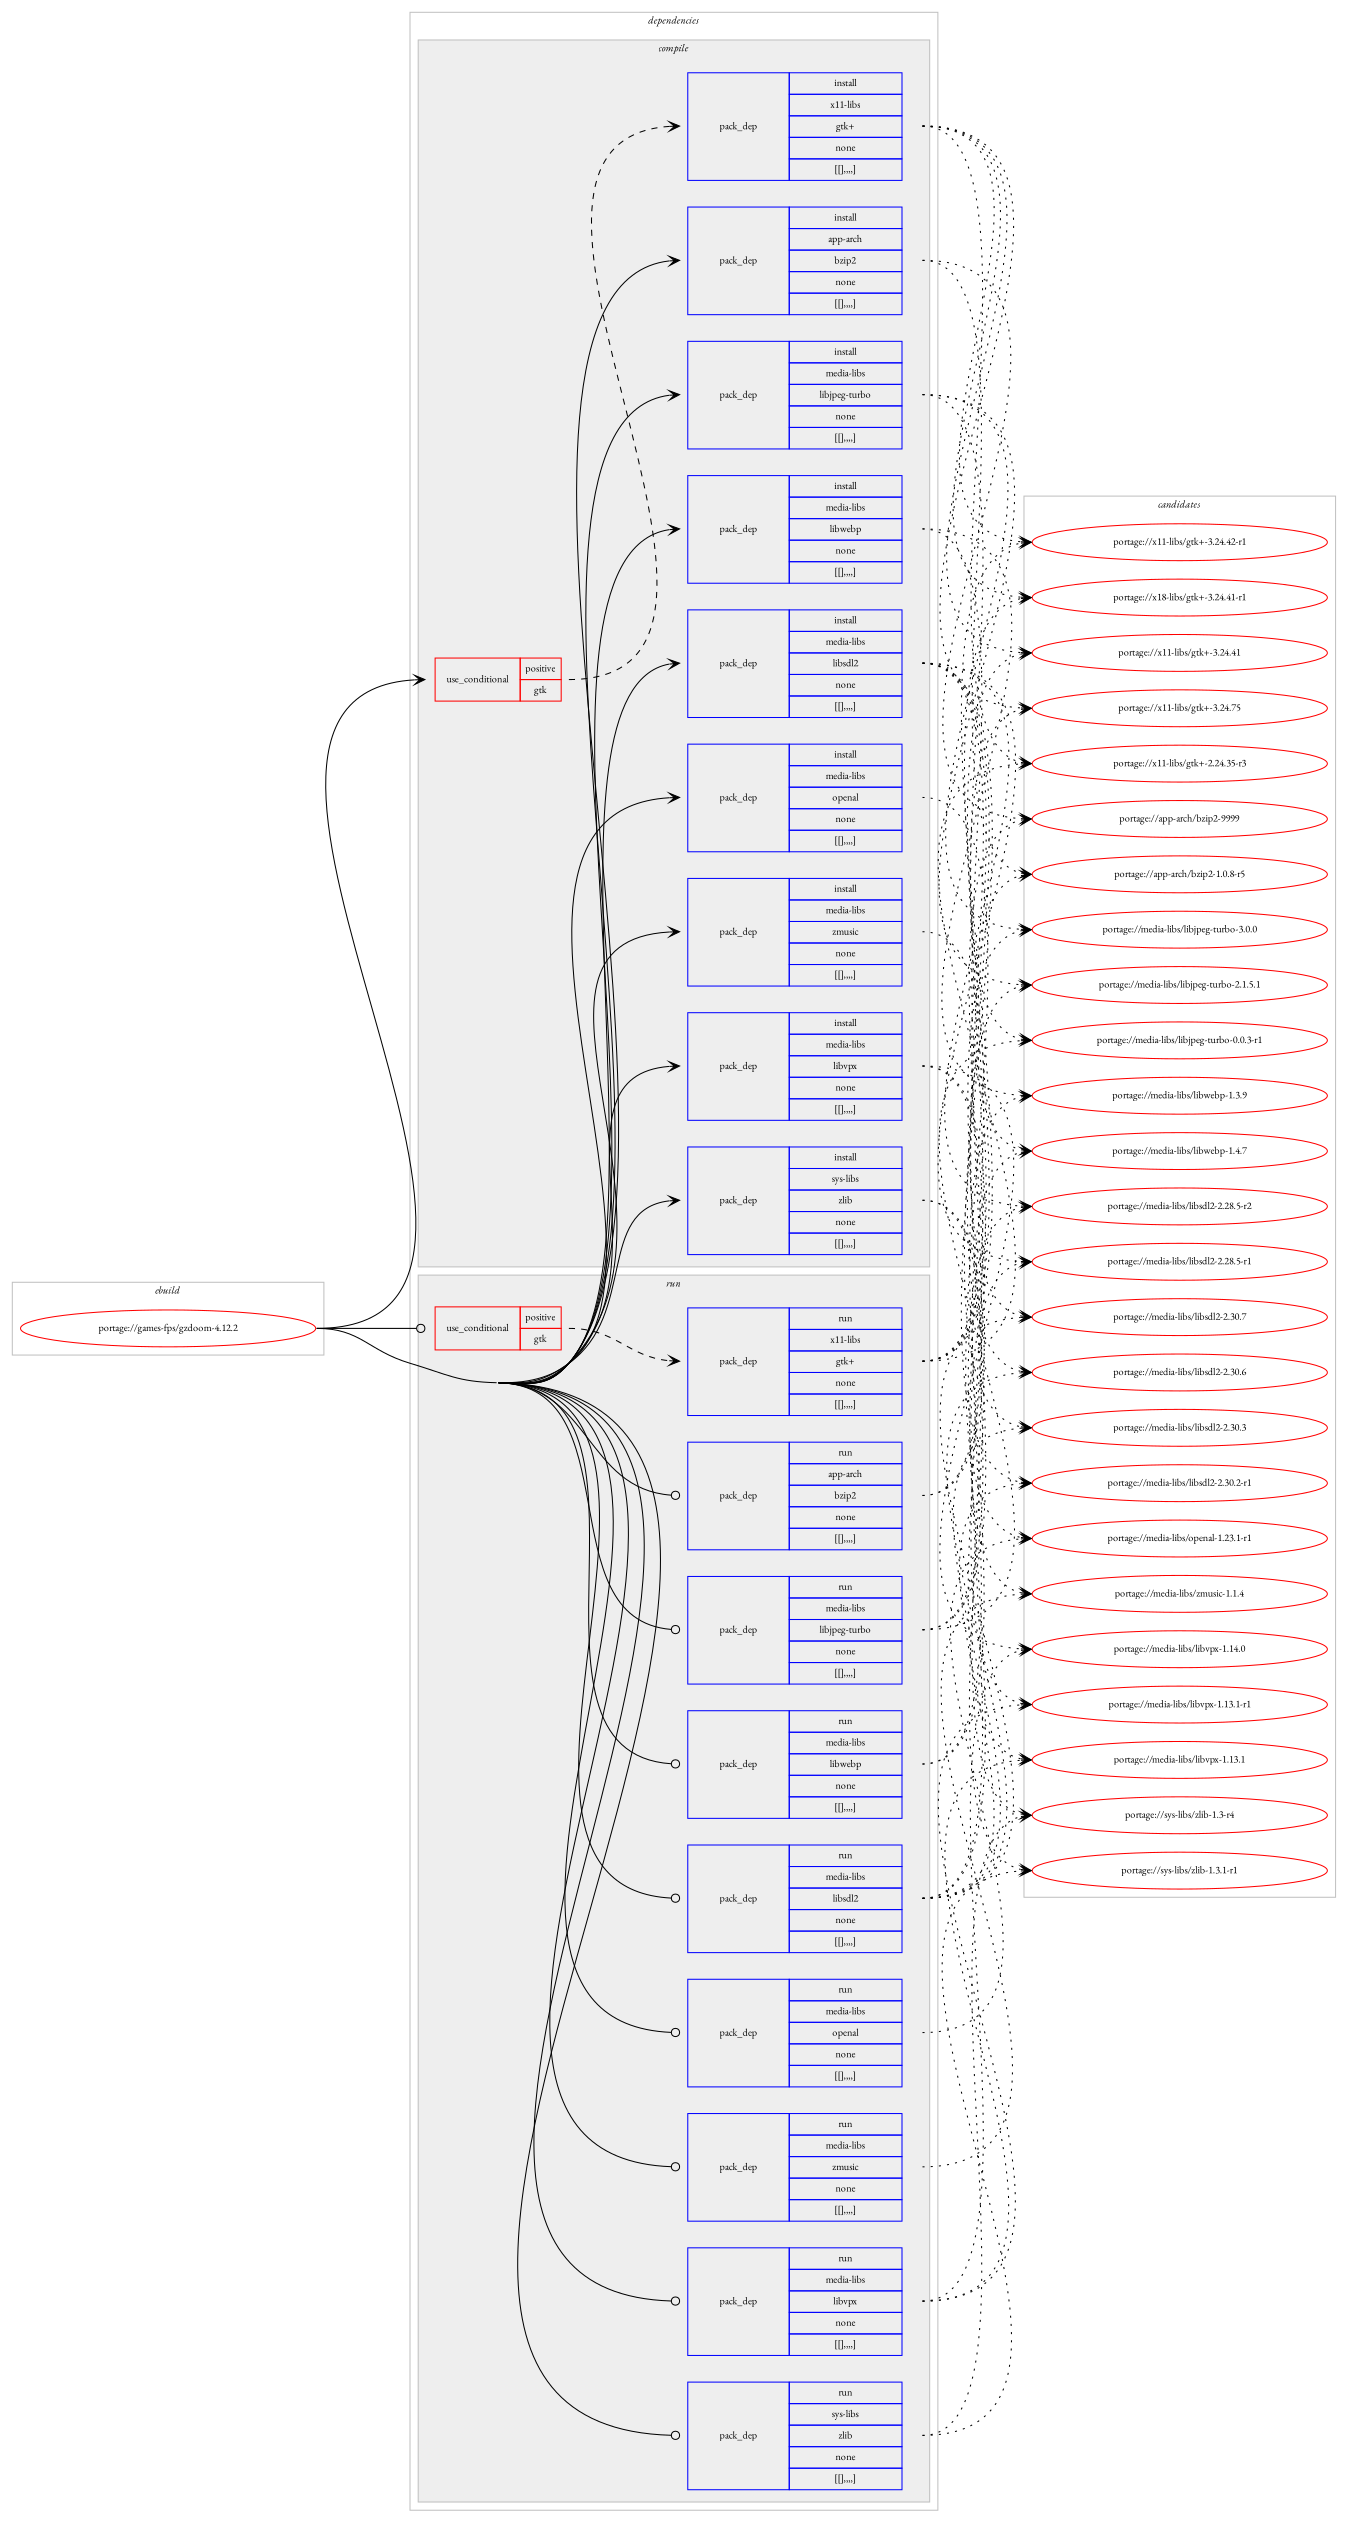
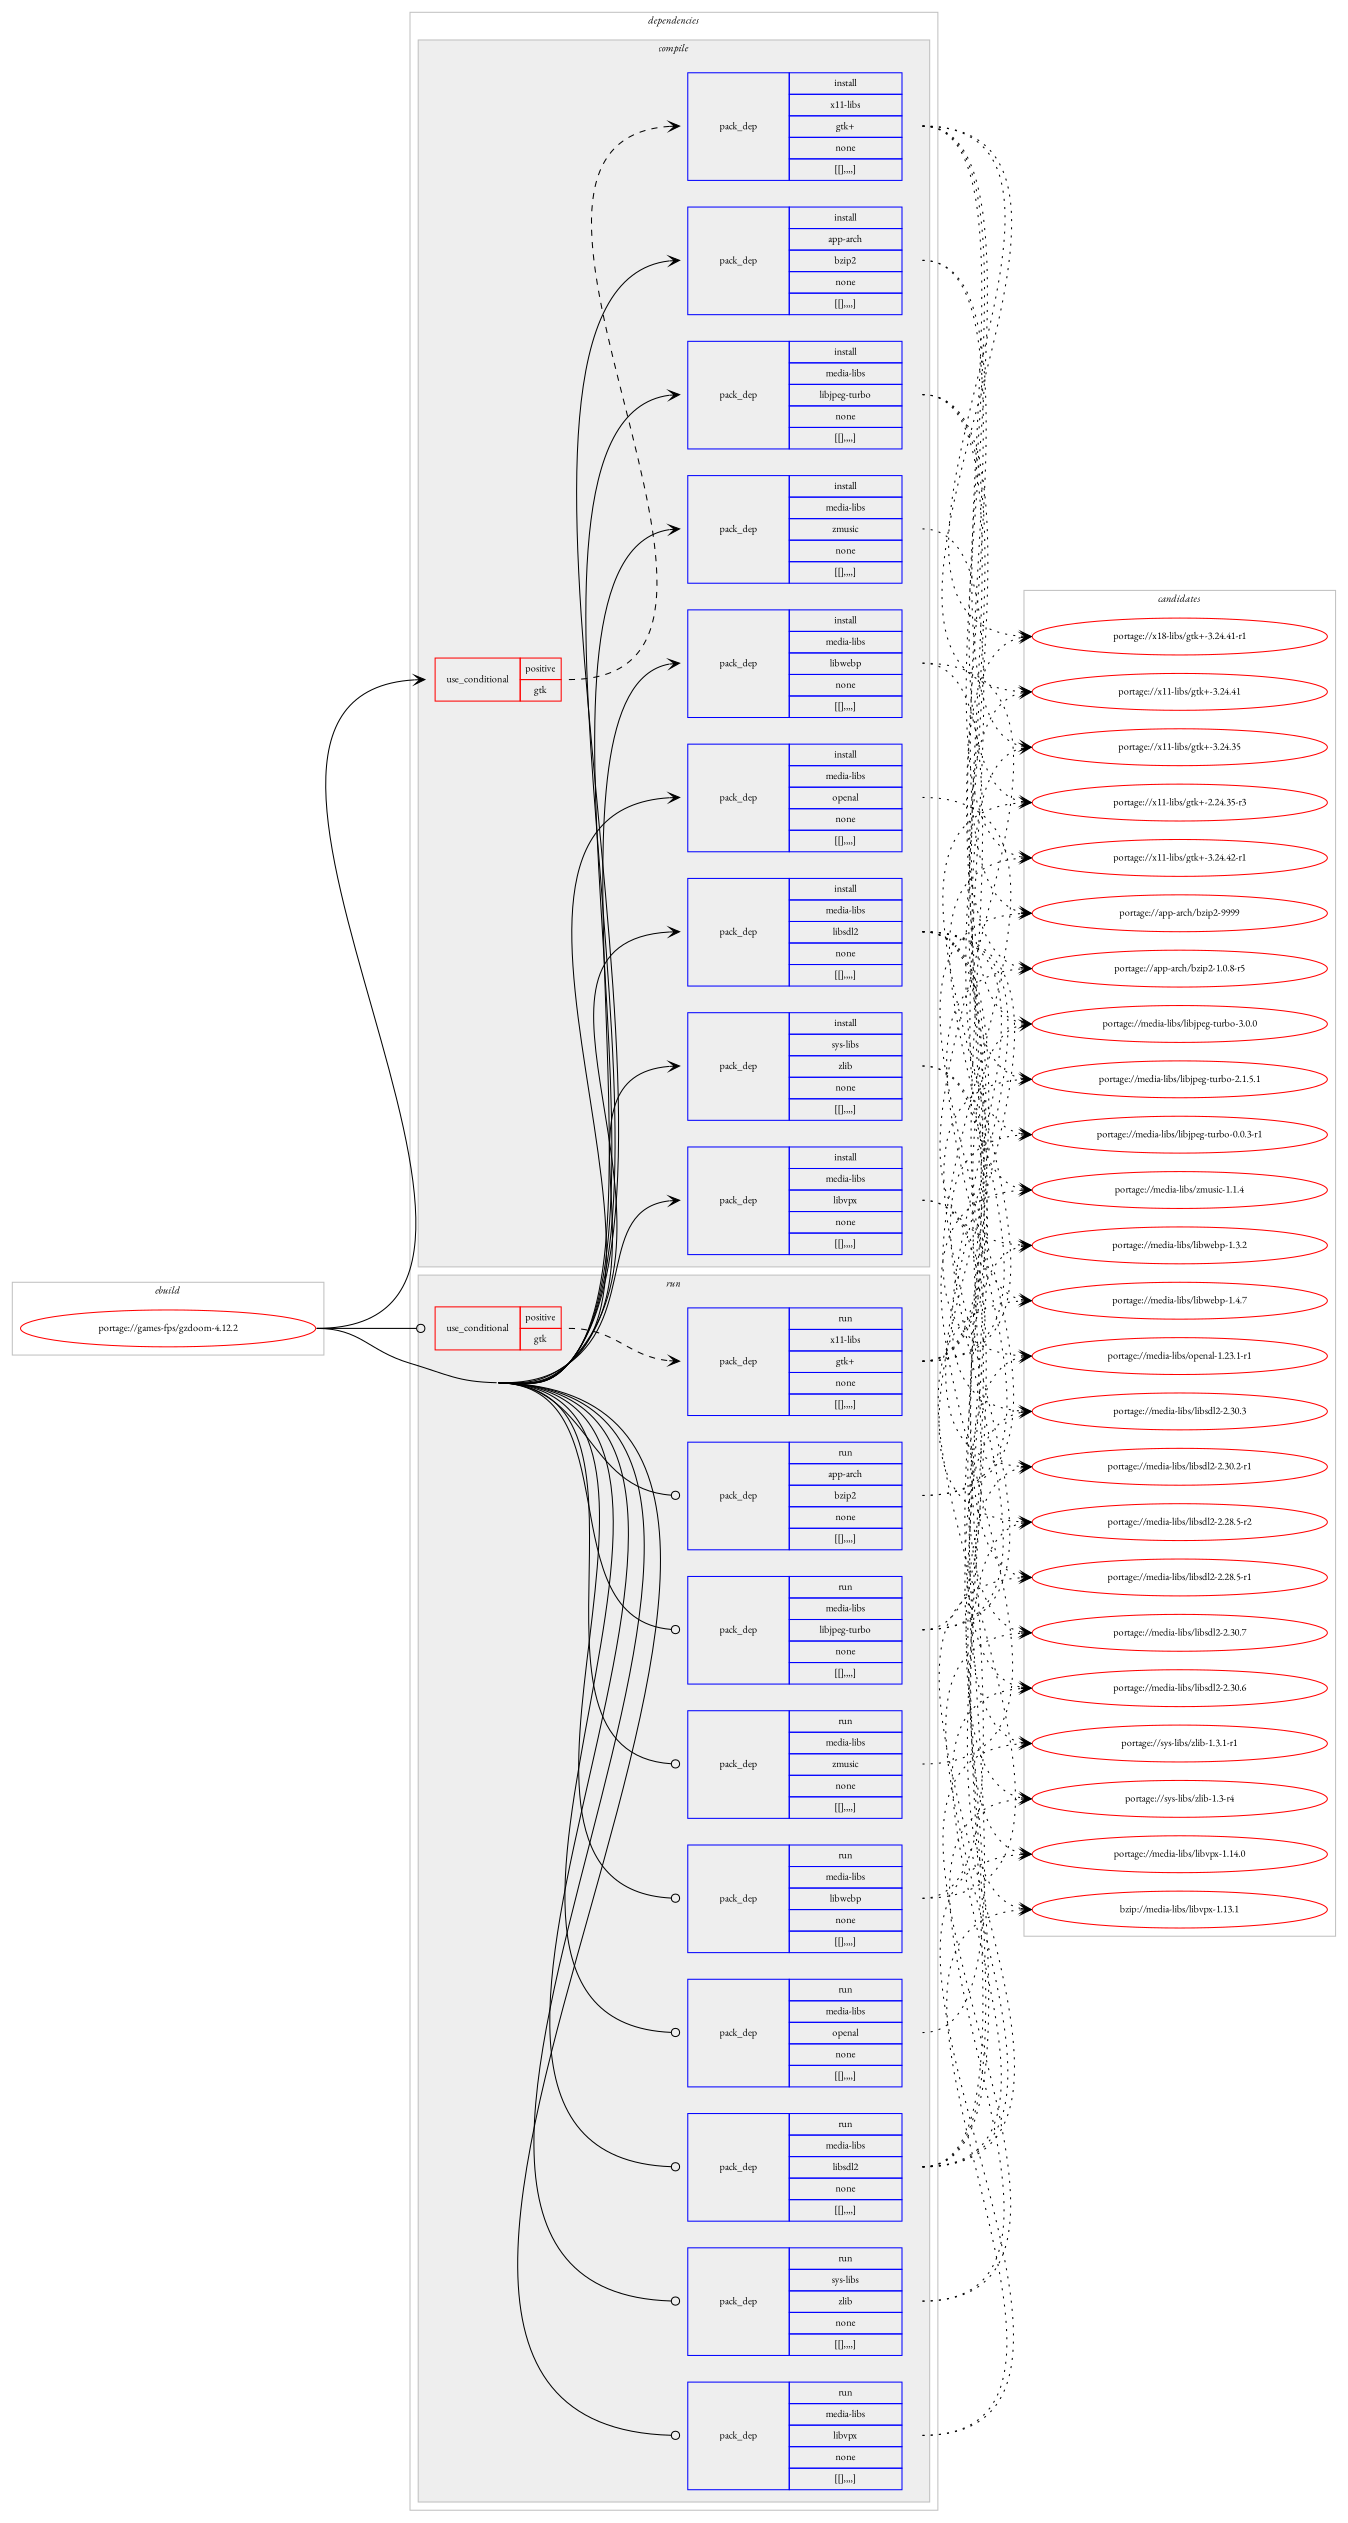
(1180, 708) -> (1180, 747)
(1180, 1096) -> (1180, 1245)
(1180, 1705) -> none
(1180, 1760) -> (1180, 1910)
